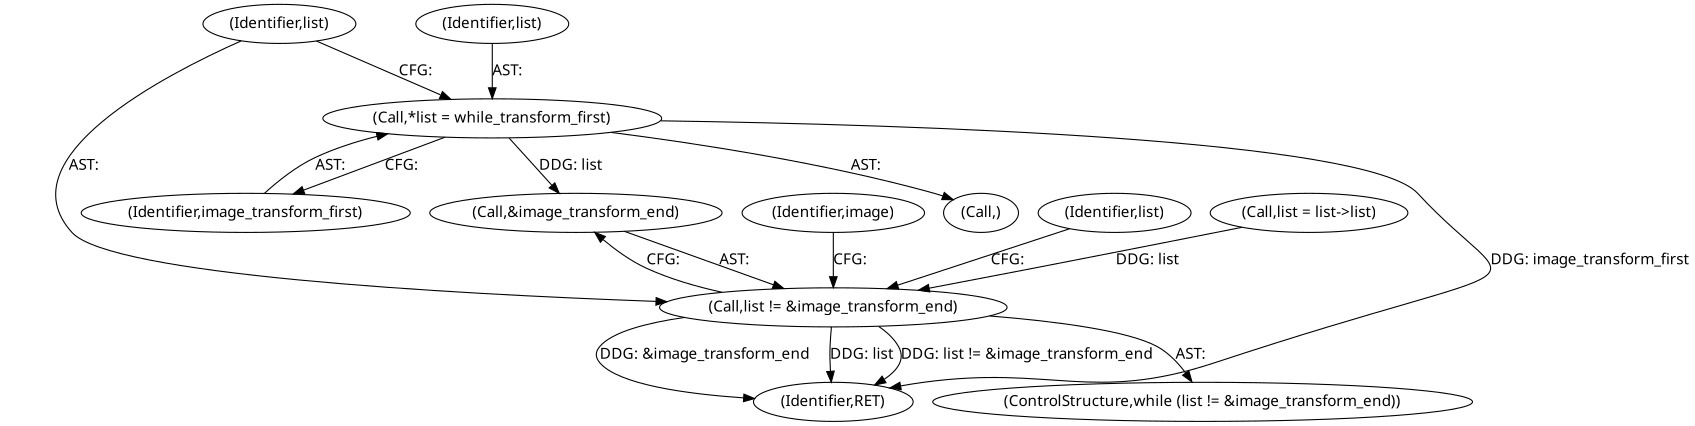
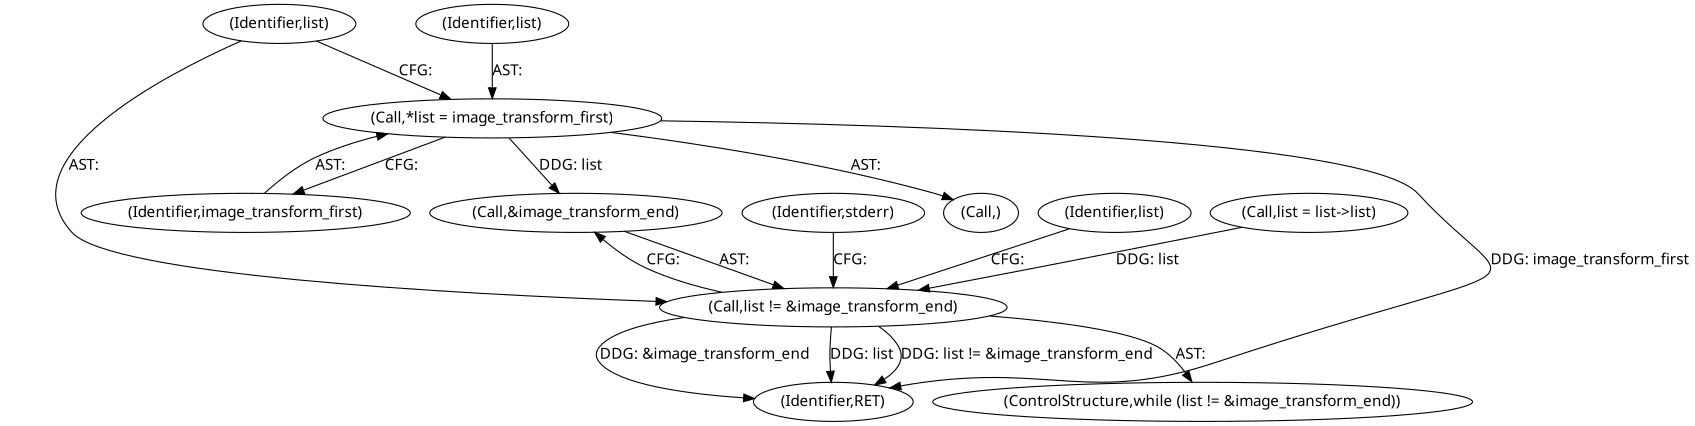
(492, 118) -> (492, 118)
(833, 213) -> (833, 213)
